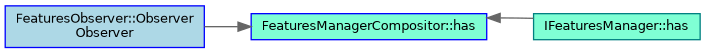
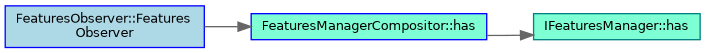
(517, 18) -> (504, 35)
(105, 27) -> (105, 27)
